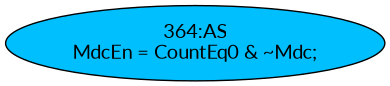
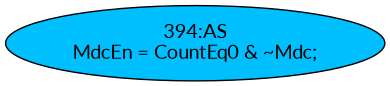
(195, 43) -> (195, 43)
